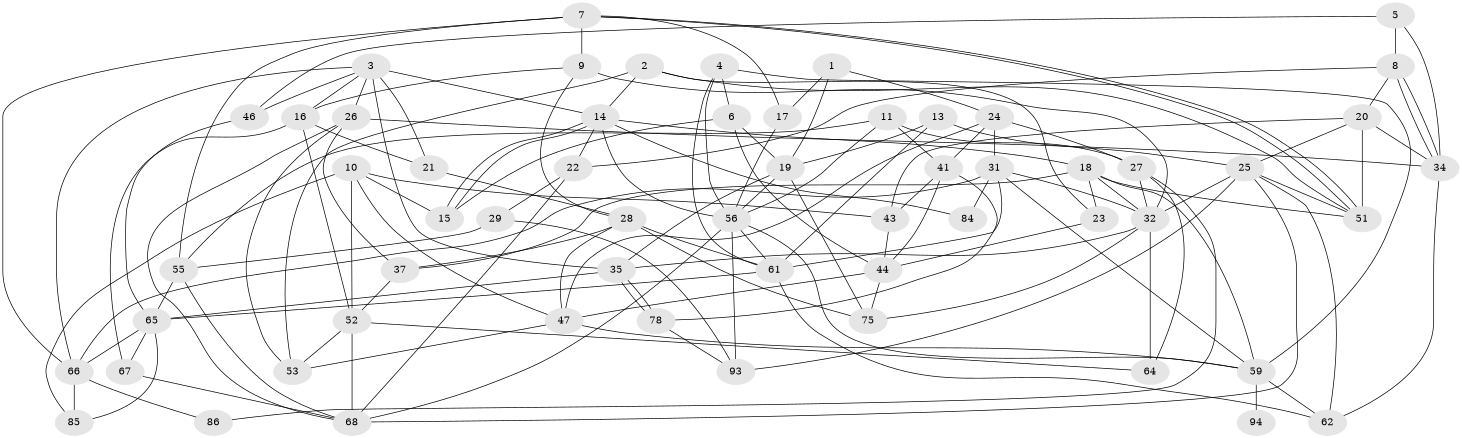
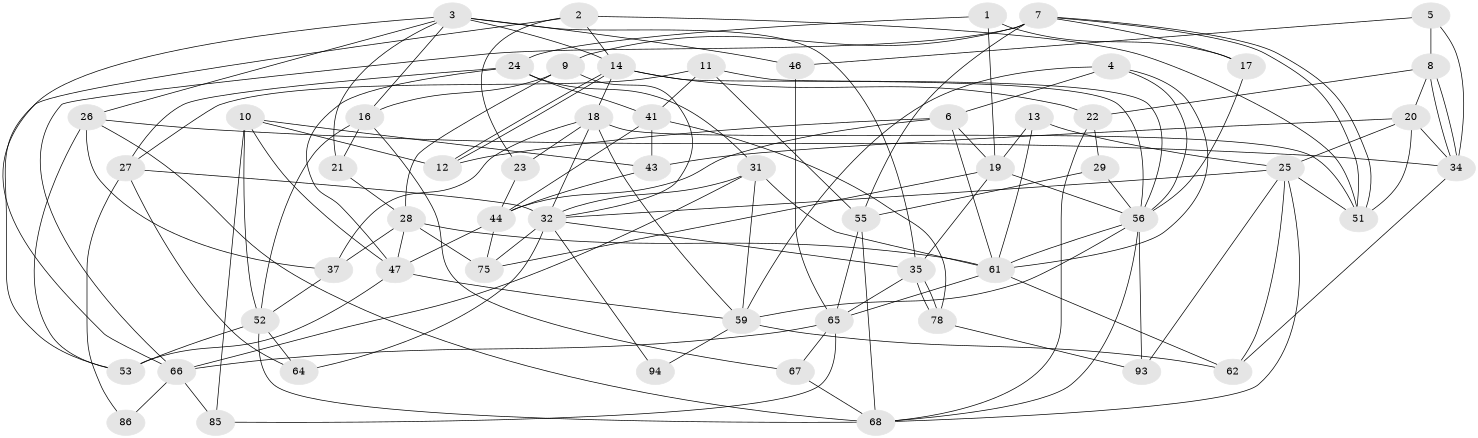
none -> (969, 184)
(445, 219) -> (443, 168)
(968, 219) -> none
(643, 258) -> (1119, 194)
none -> (601, 296)
